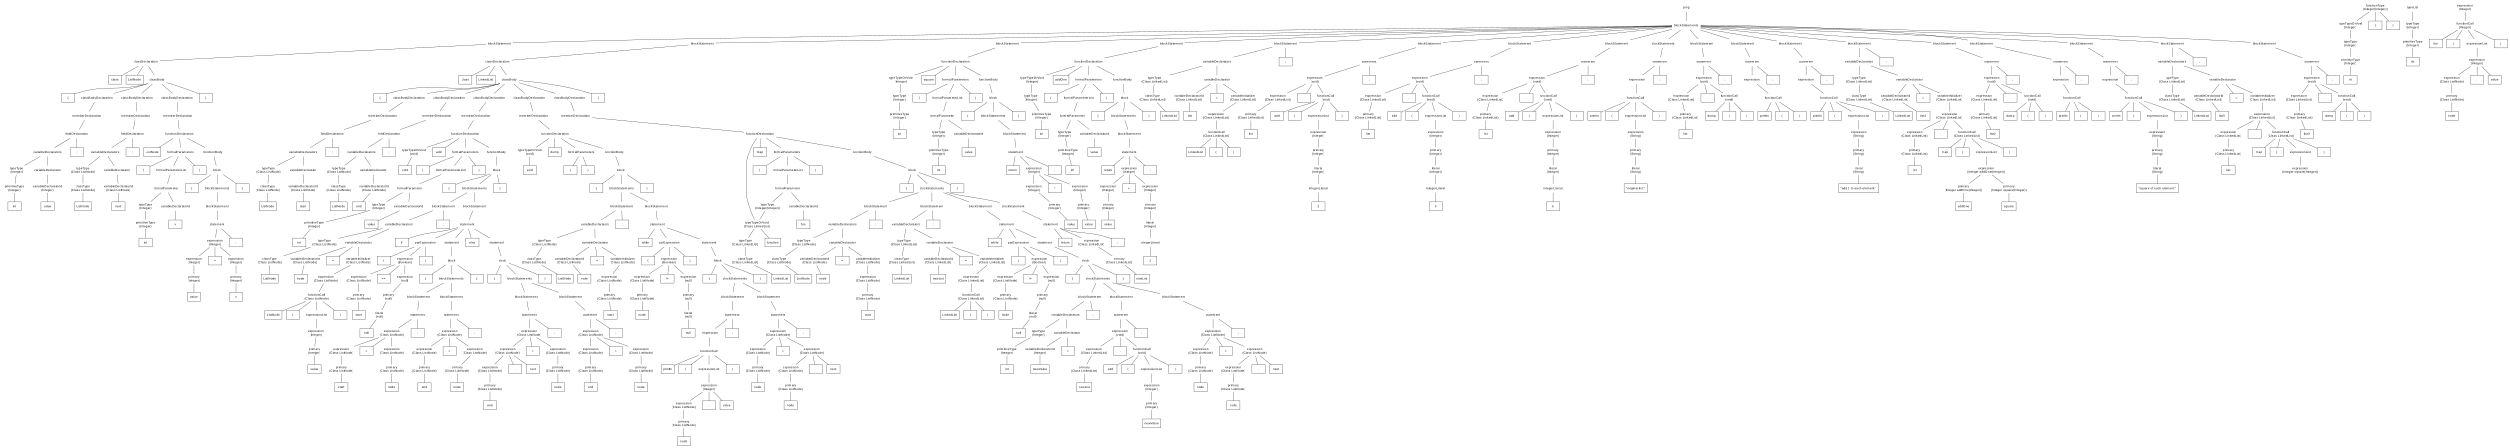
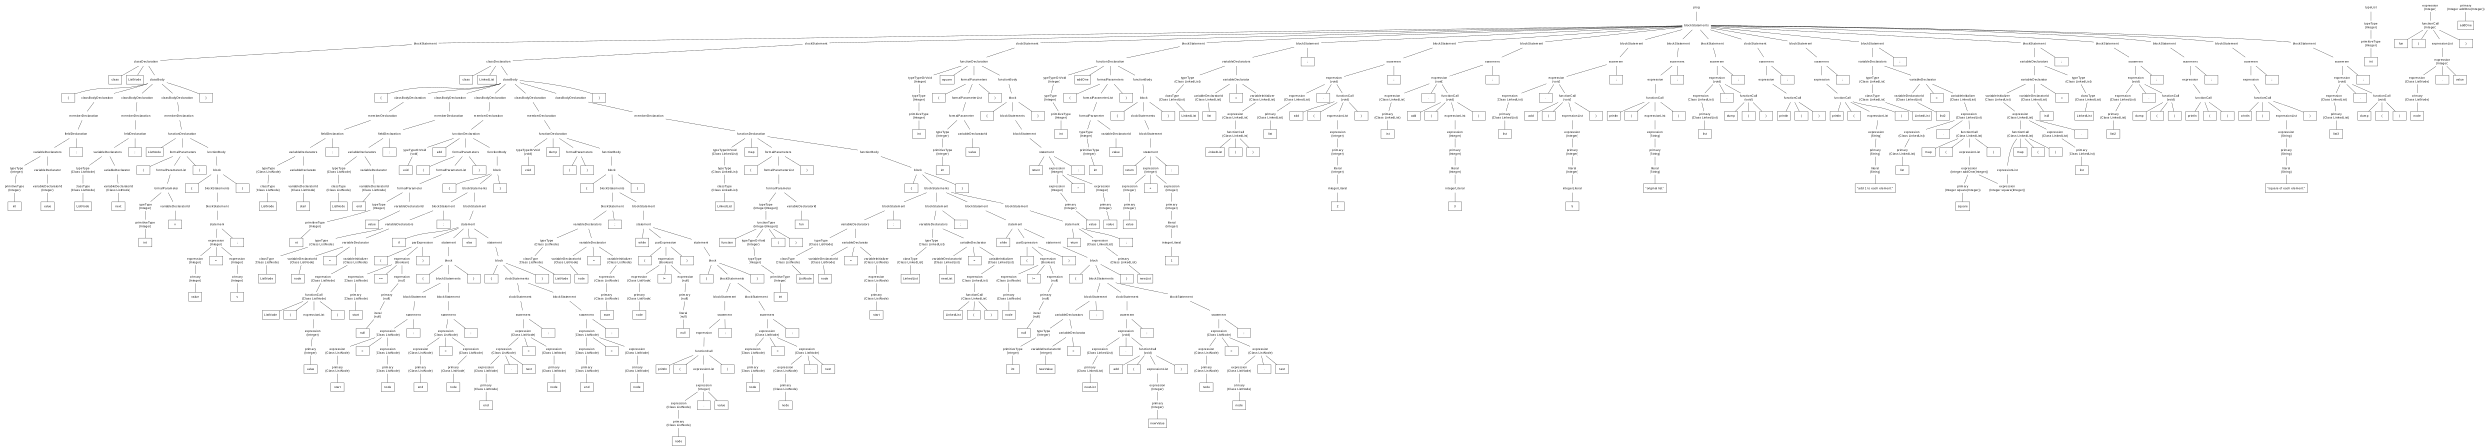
(1975, 179) -> (1988, 179)
(762, 215) -> (766, 215)
(765, 234) -> (746, 234)
